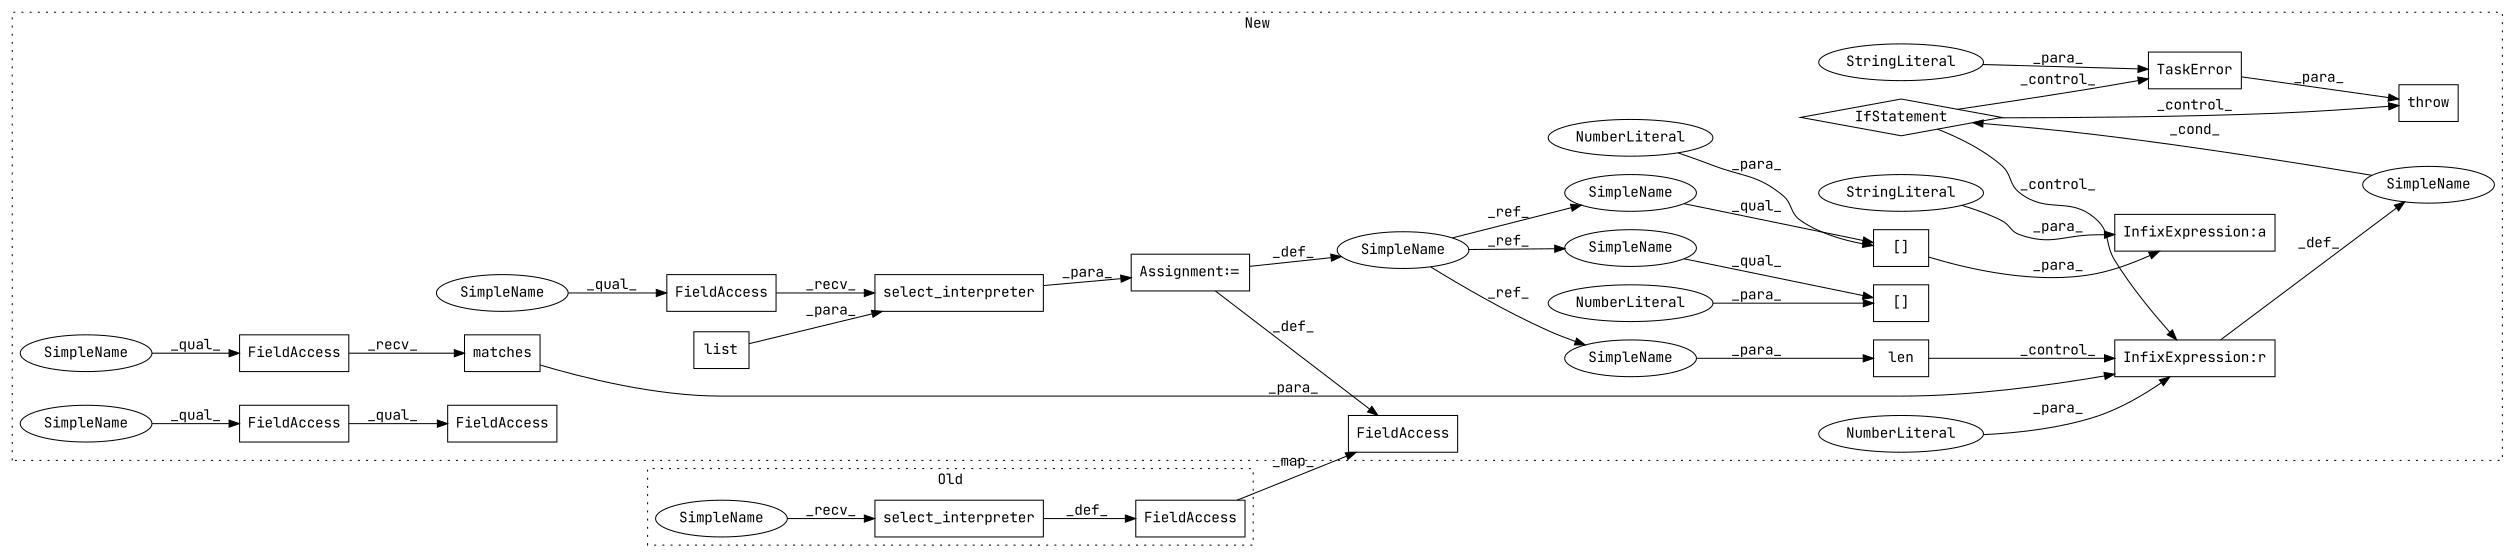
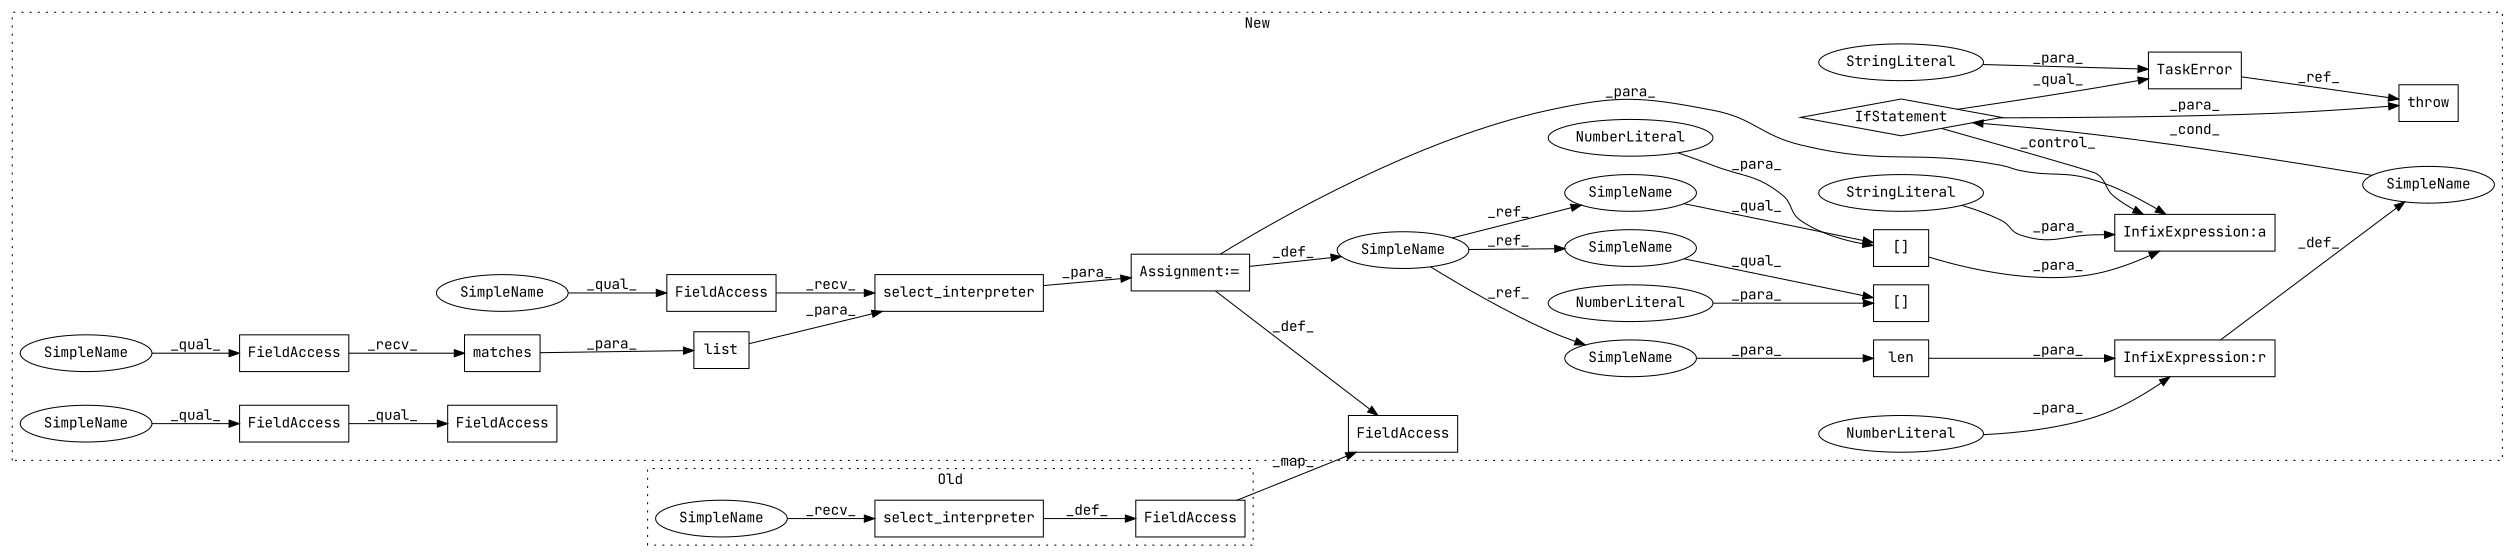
(2319, 78) -> (2319, 78)
(2058, 80) -> (2058, 80)
none -> (1681, 104)
(2195, 106) -> (2195, 106)
(2073, 207) -> (2045, 158)
(2058, 351) -> (2058, 351)
(1321, 396) -> (612, 352)
